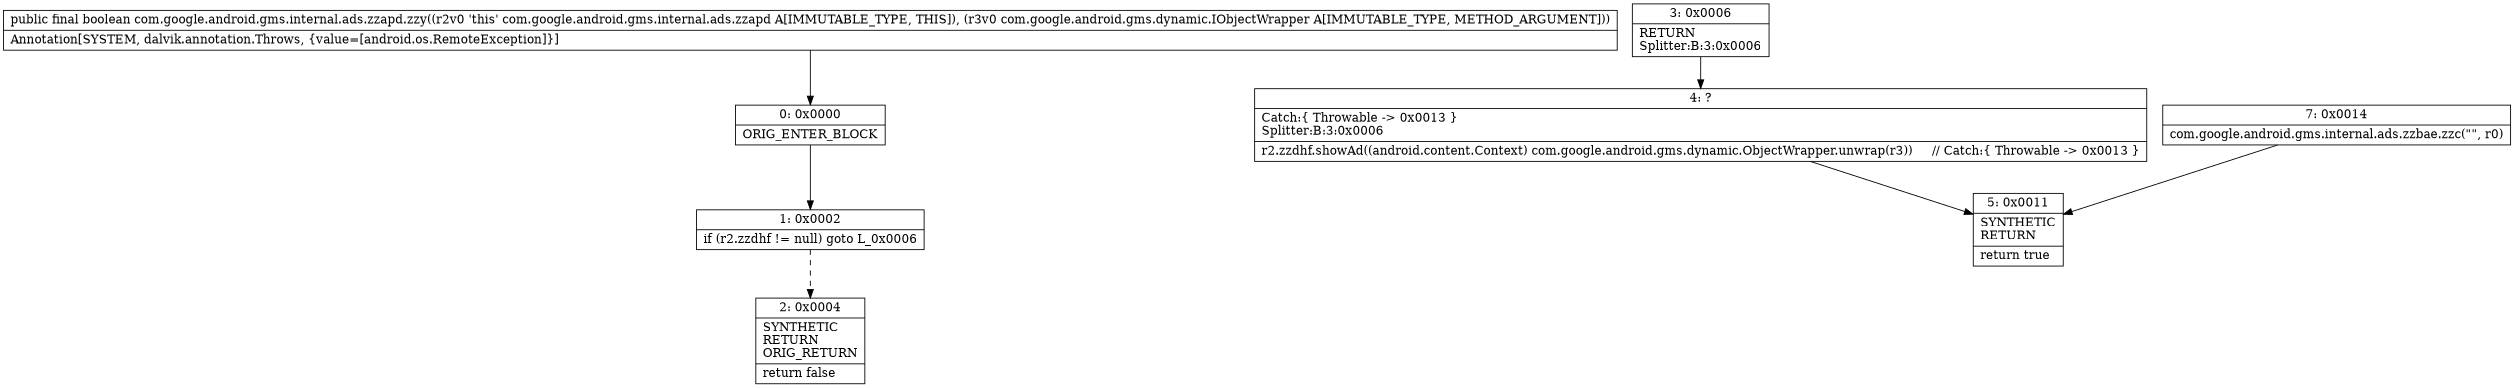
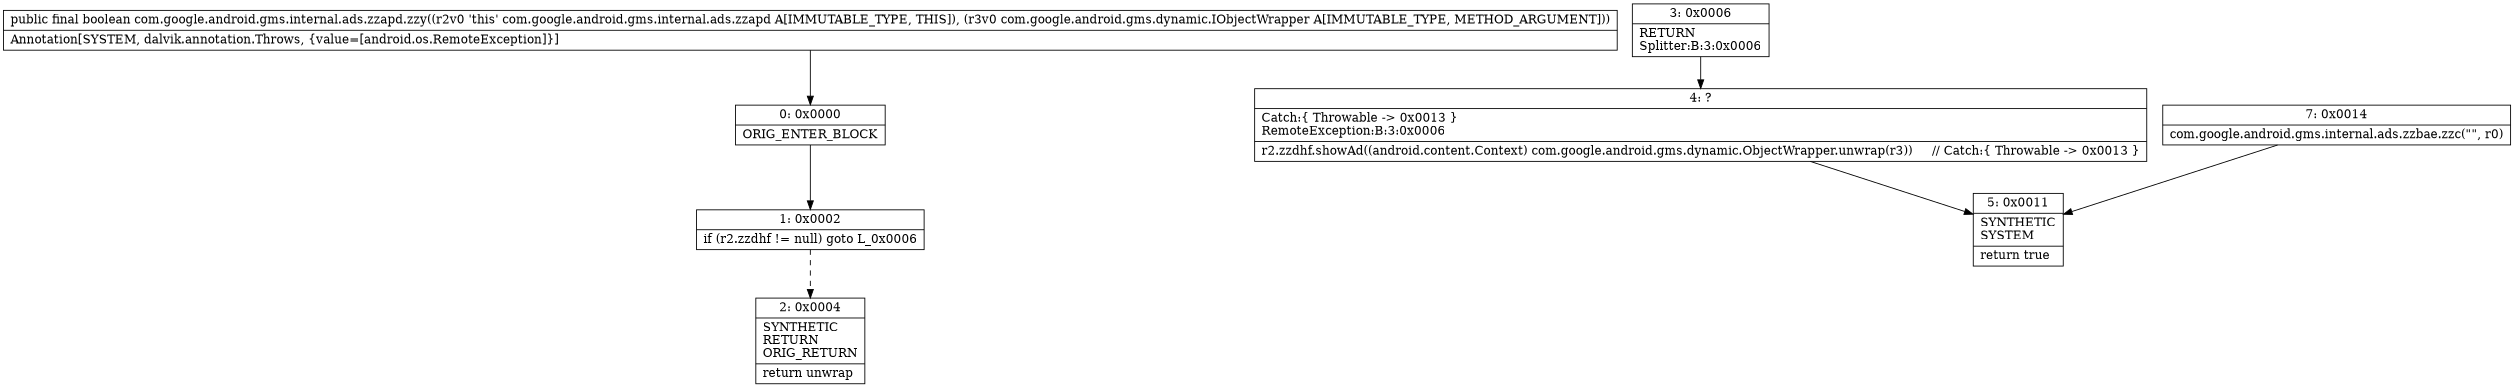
(1323, 131) -> (1354, 131)
(2008, 236) -> (2007, 236)
(800, 373) -> (808, 373)
